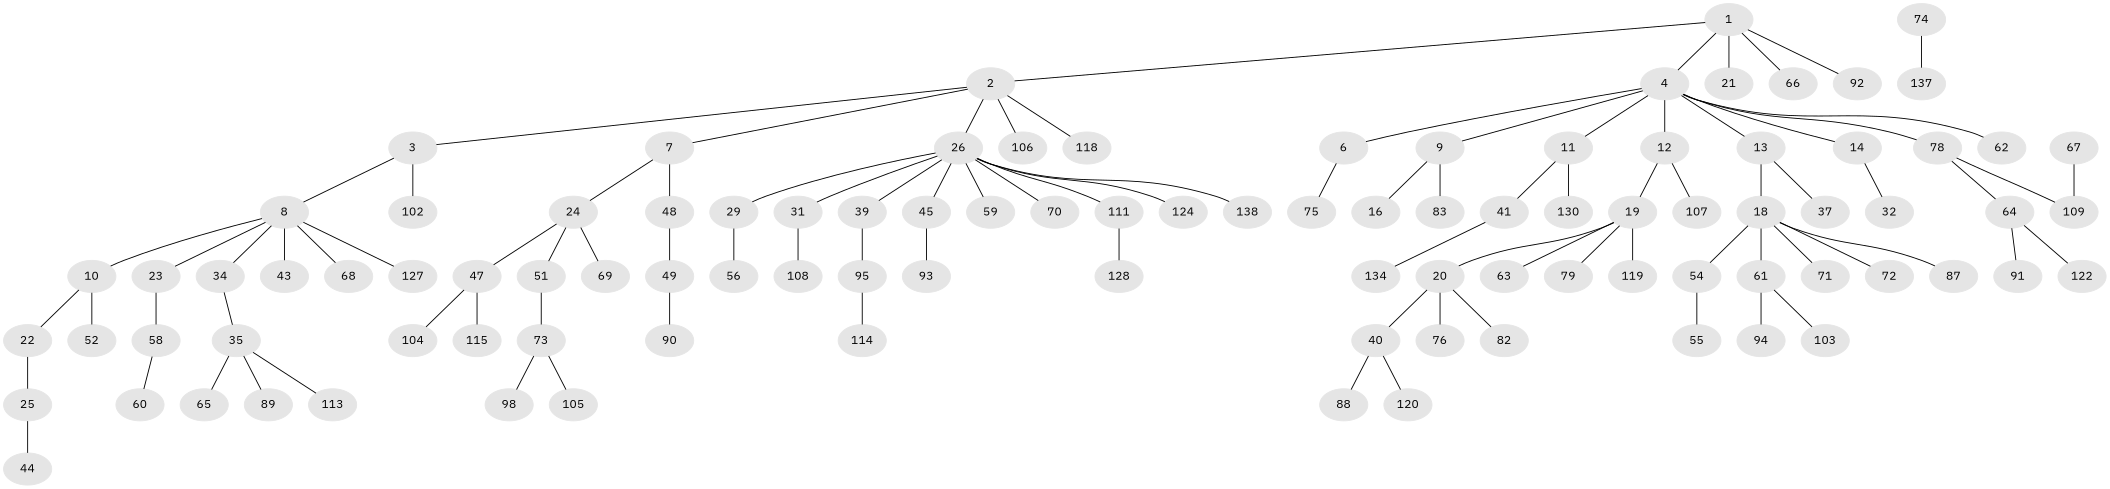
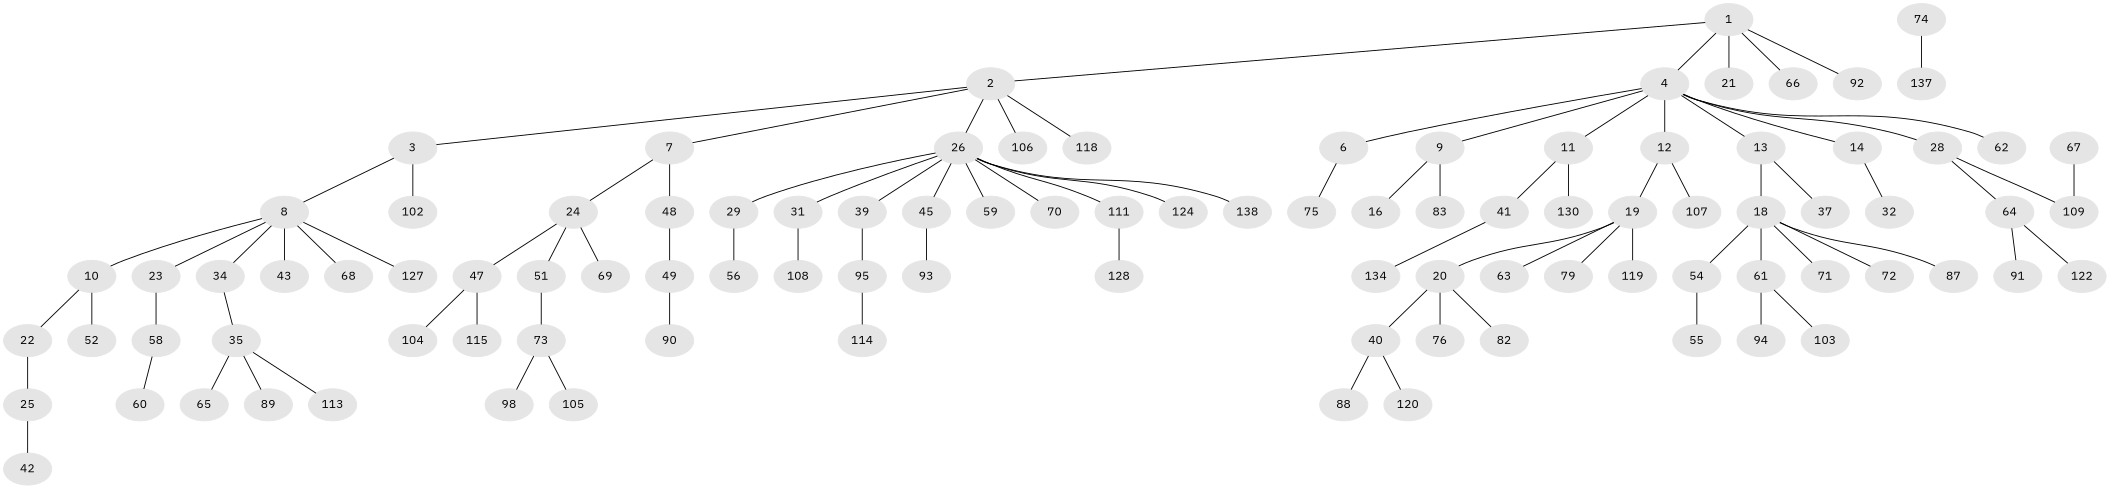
(1938, 148) -> (1938, 148)
(28, 469) -> (28, 469)
